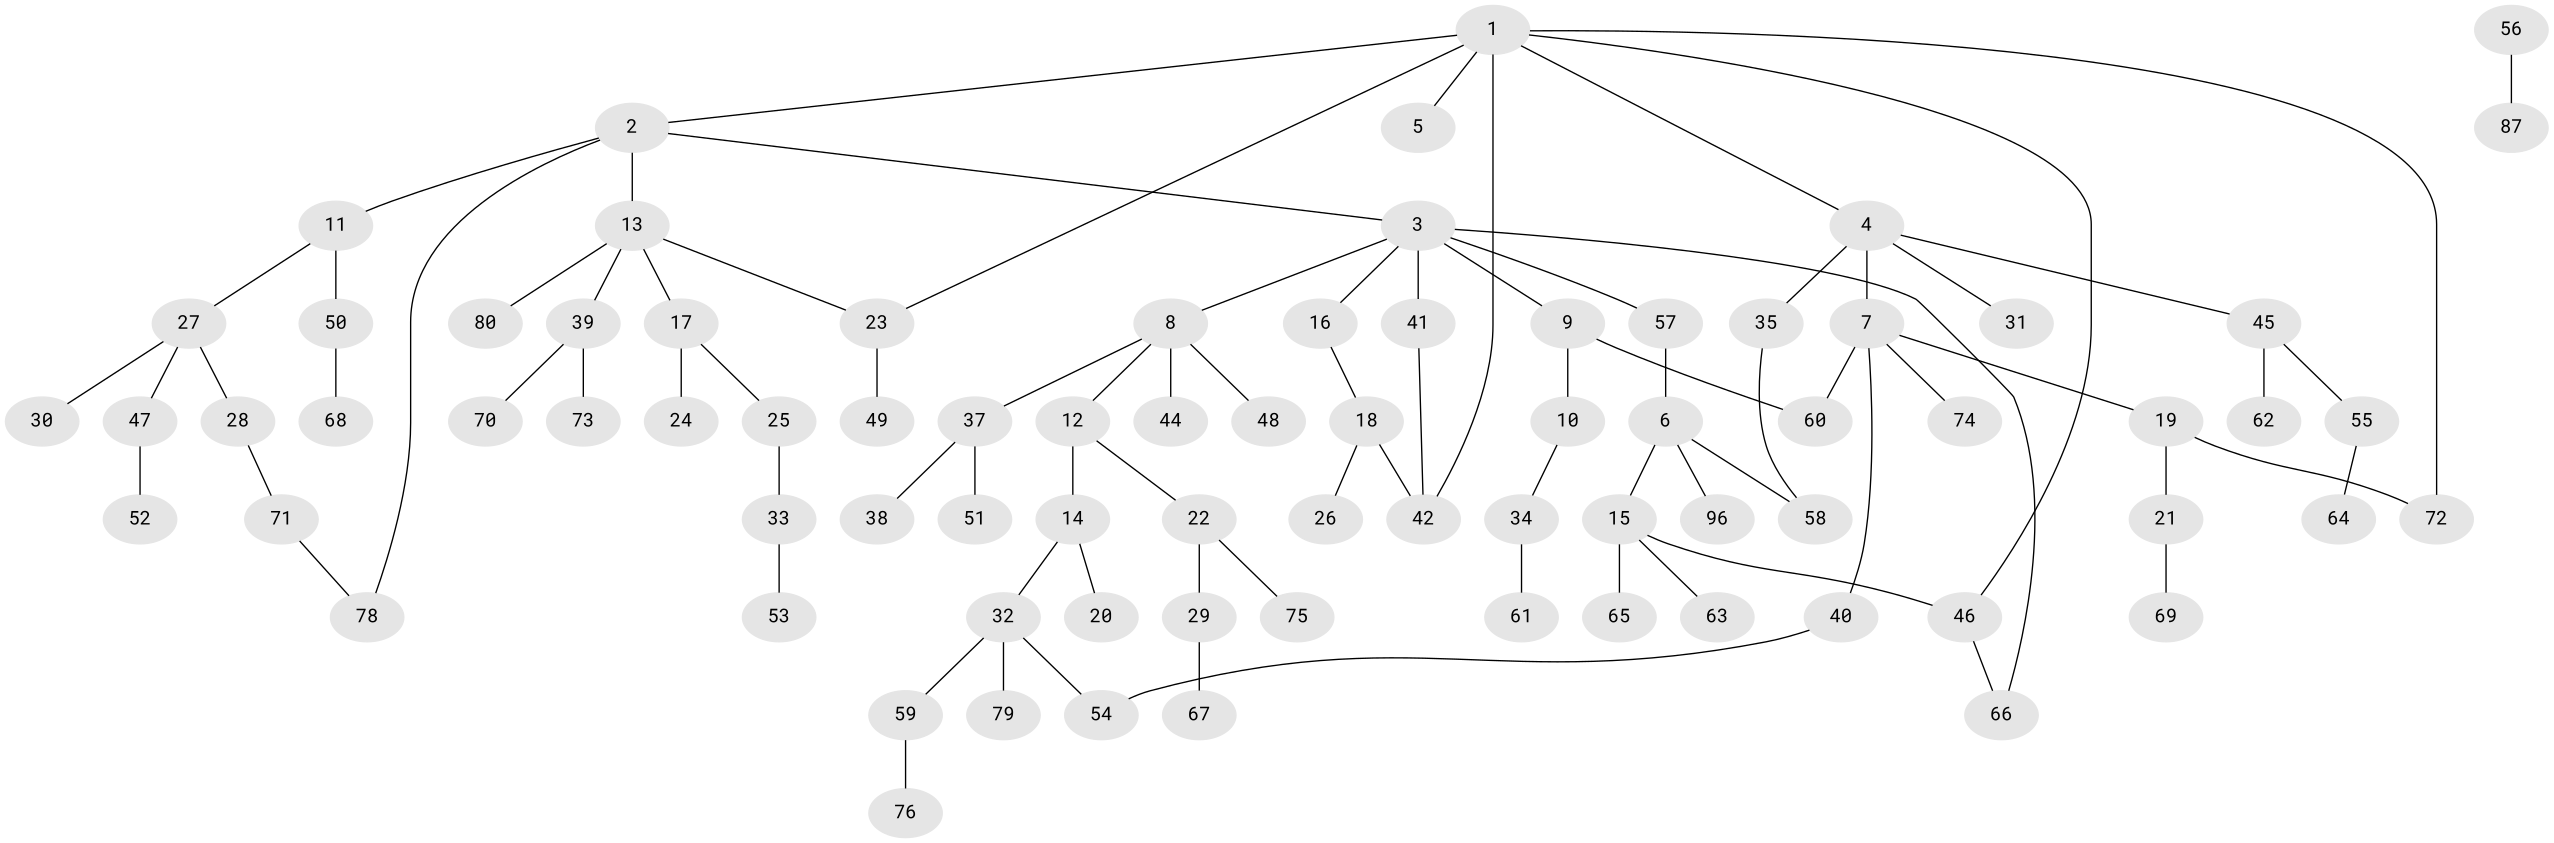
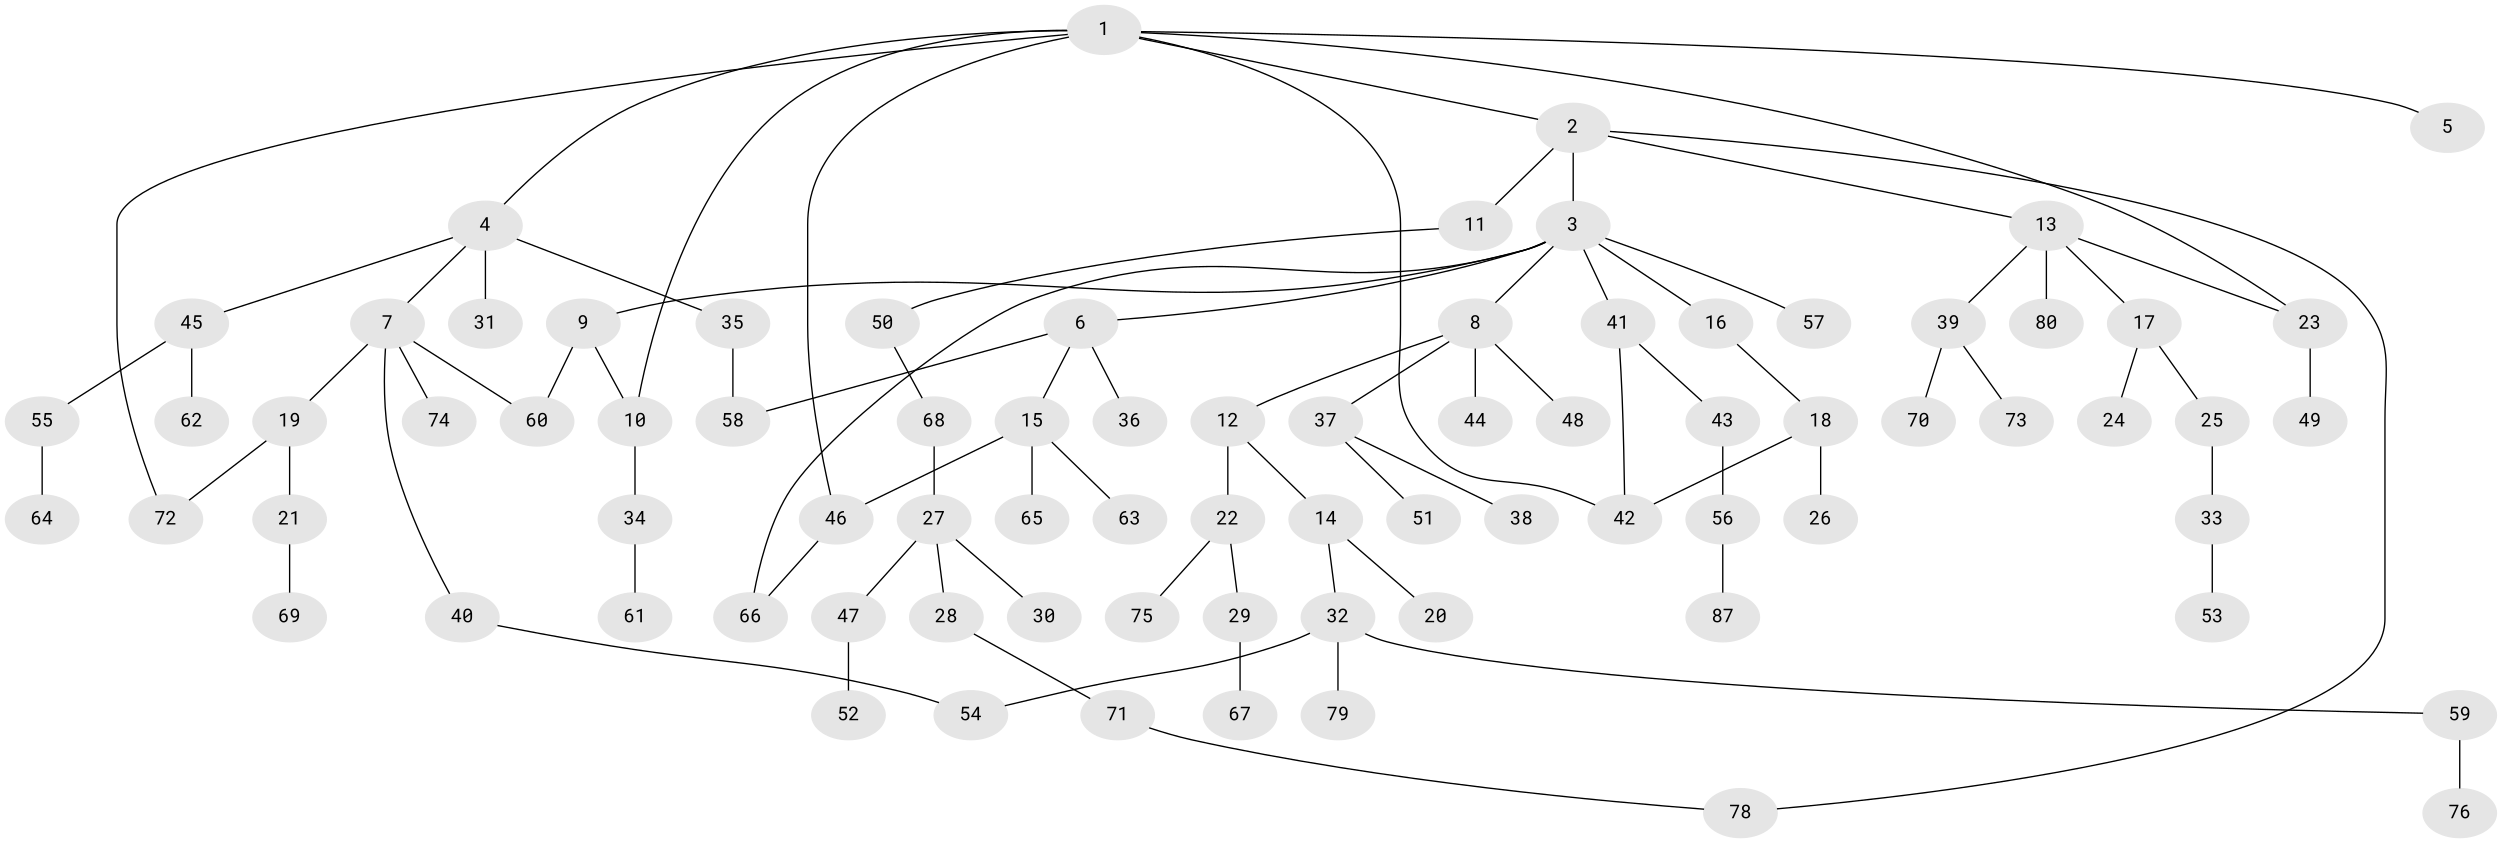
none -> (773, 118)
(262, 275) -> (934, 461)
(1666, 376) -> (1334, 294)
none -> (1723, 422)
(1717, 519) -> (1130, 422)
